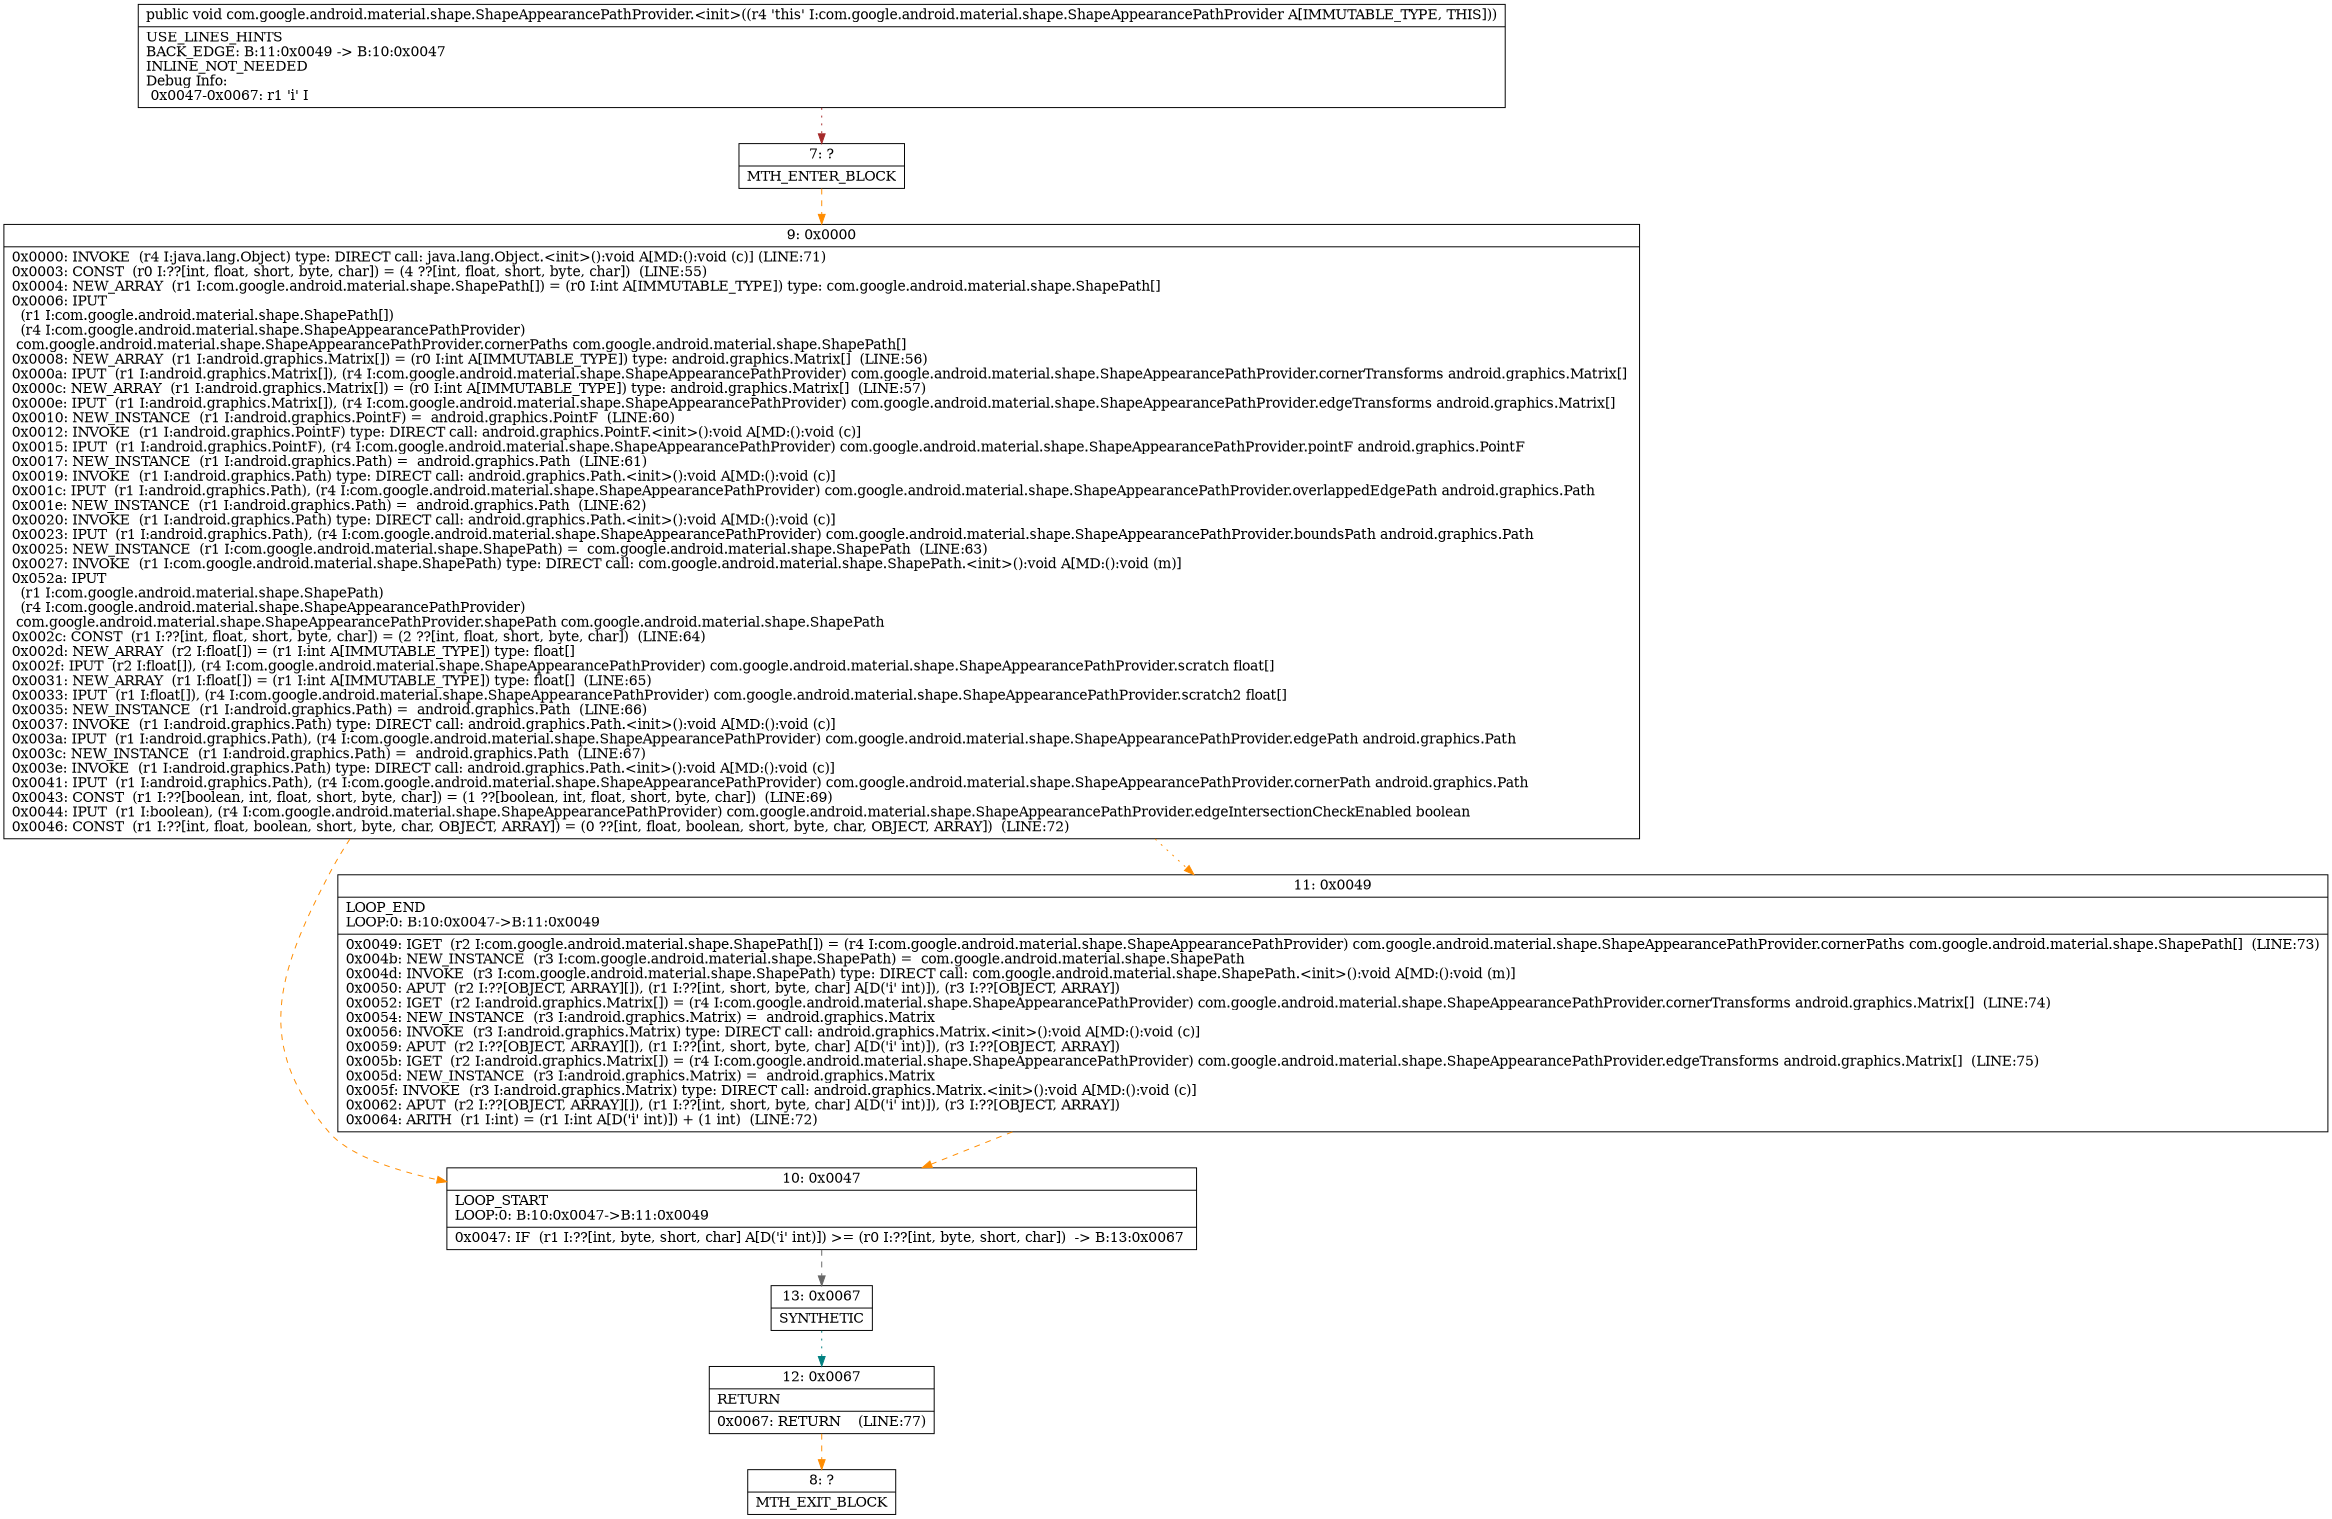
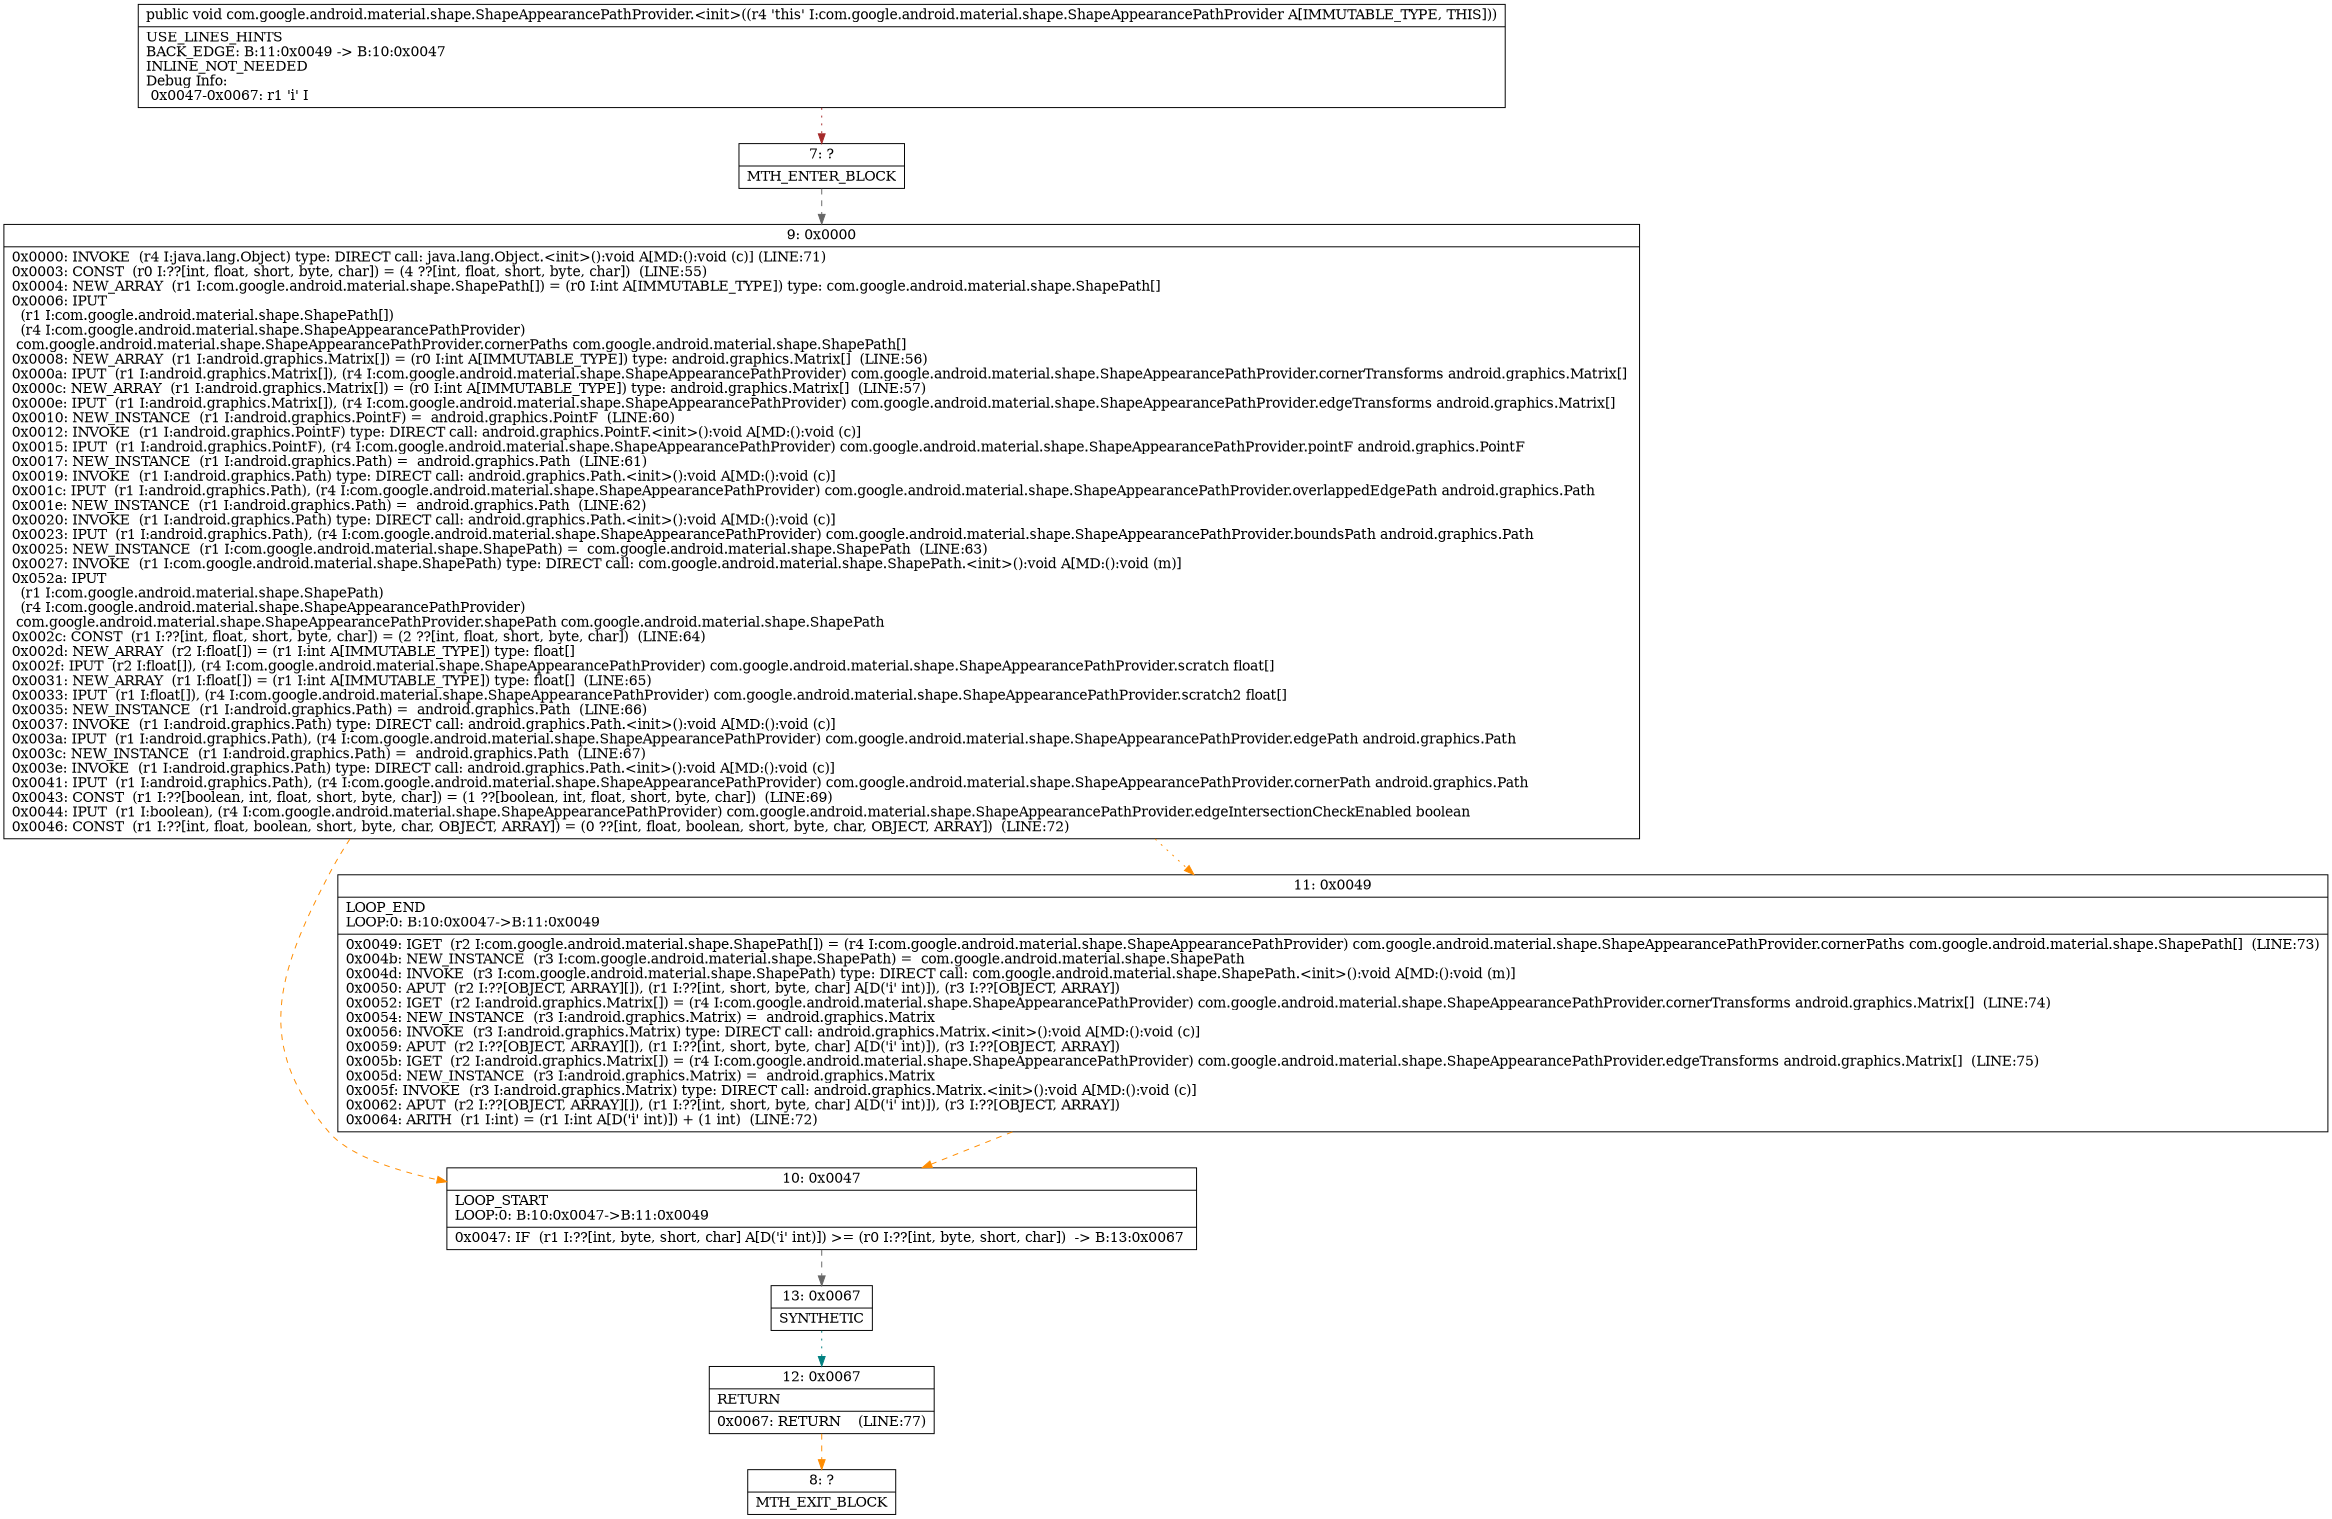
(822, 201) -> (822, 201)
